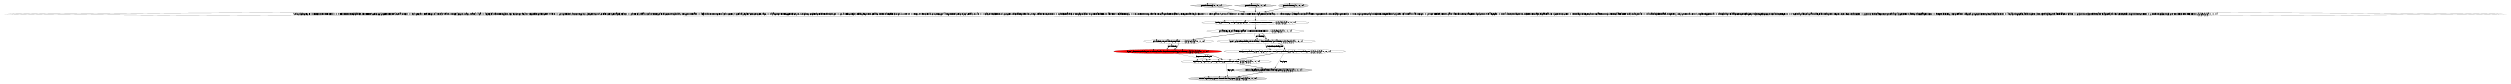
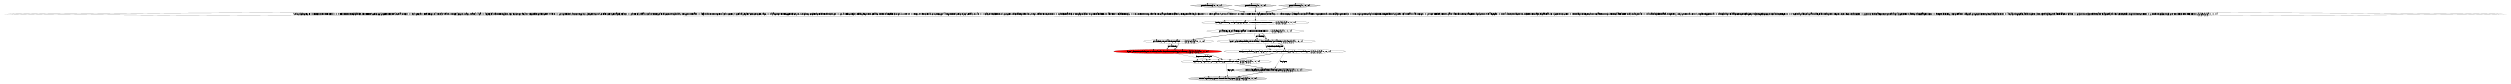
(1293, 6) -> (1300, 6)
